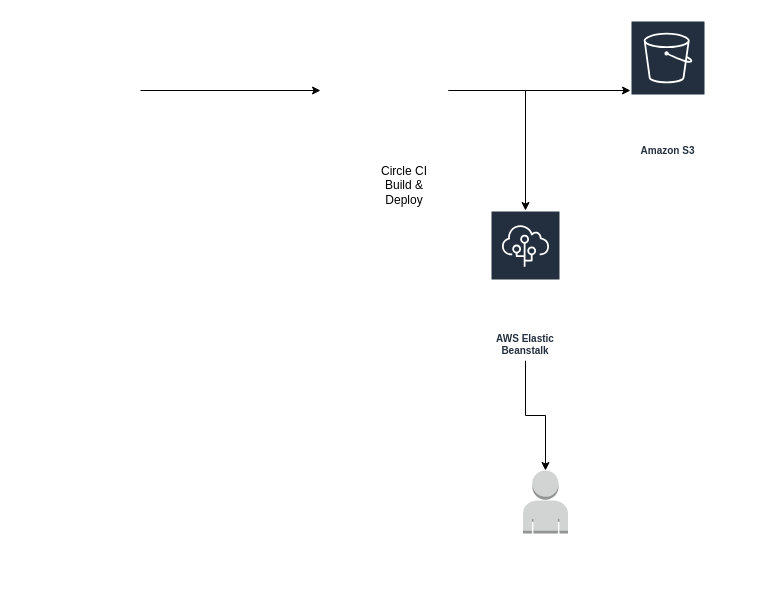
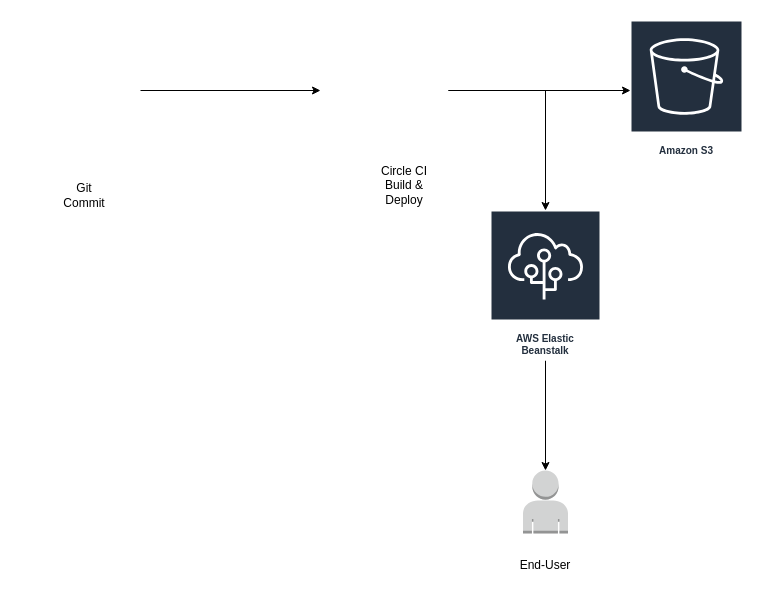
(668, 91) -> (687, 91)
none -> (85, 196)
(526, 286) -> (546, 286)
none -> (546, 566)
